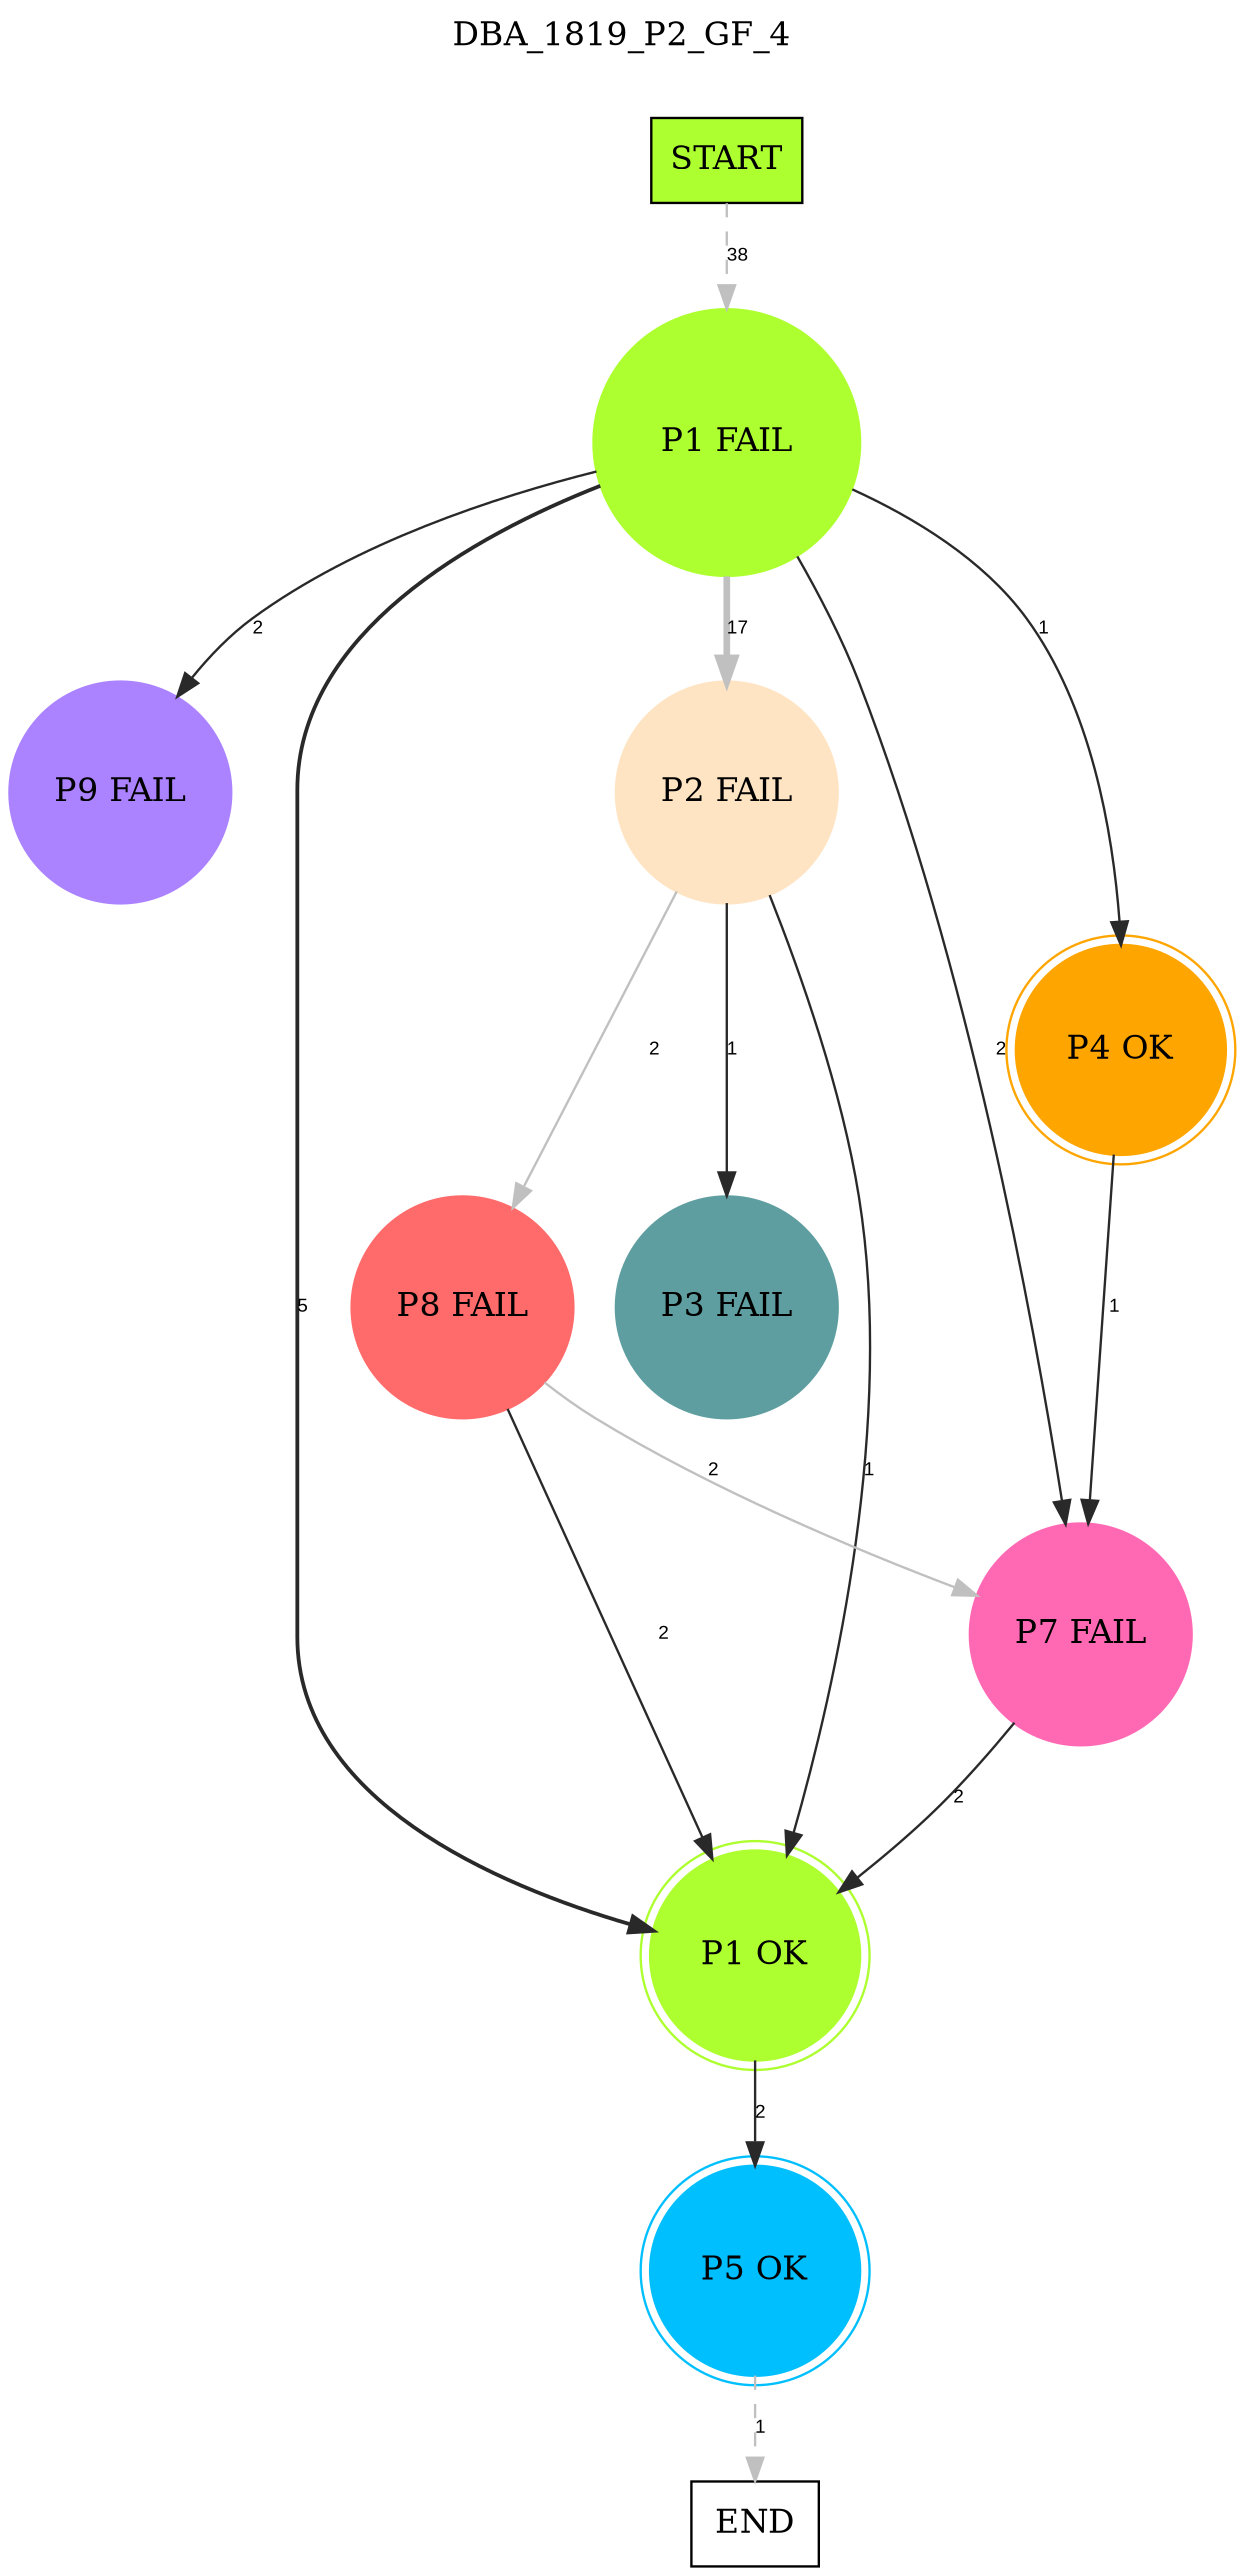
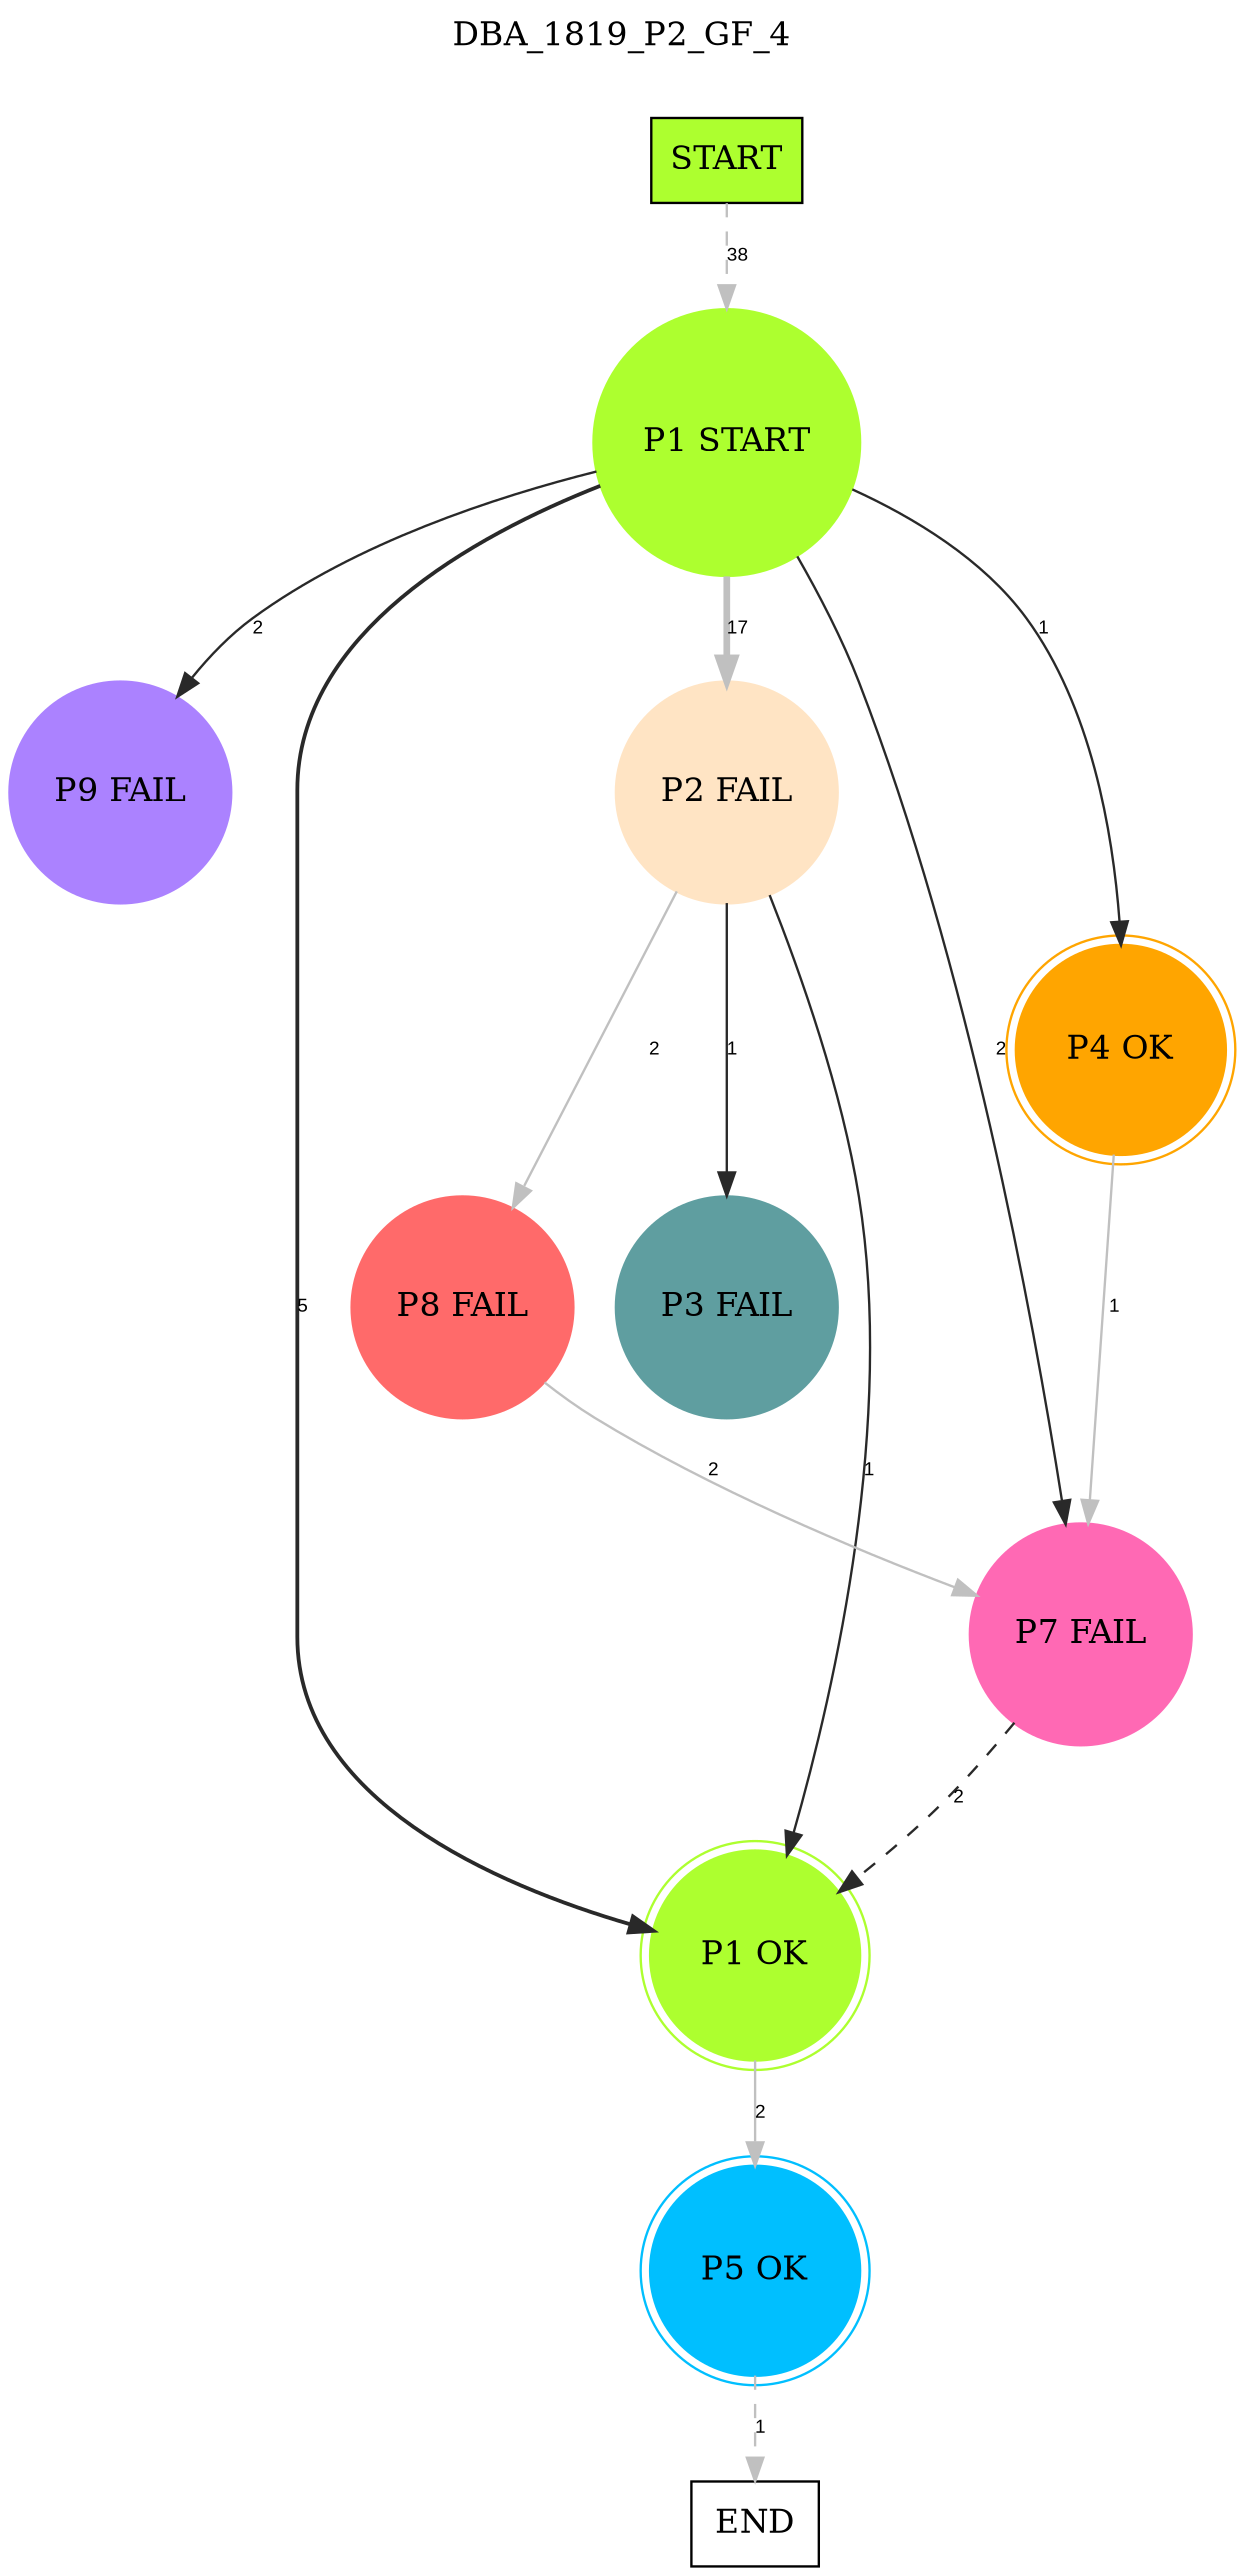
(727, 443) -> (727, 443)
(1102, 1327) -> (1102, 1327)
(605, 1623) -> none
(941, 1805) -> (941, 1805)
(755, 2101) -> (755, 2101)
